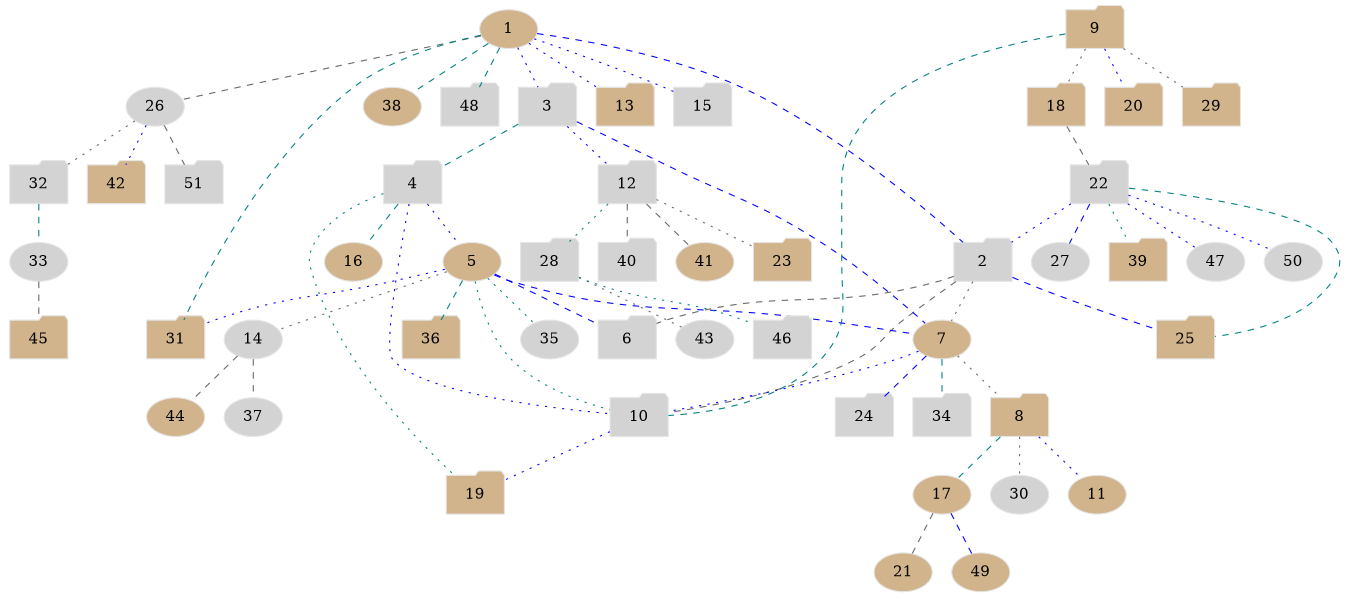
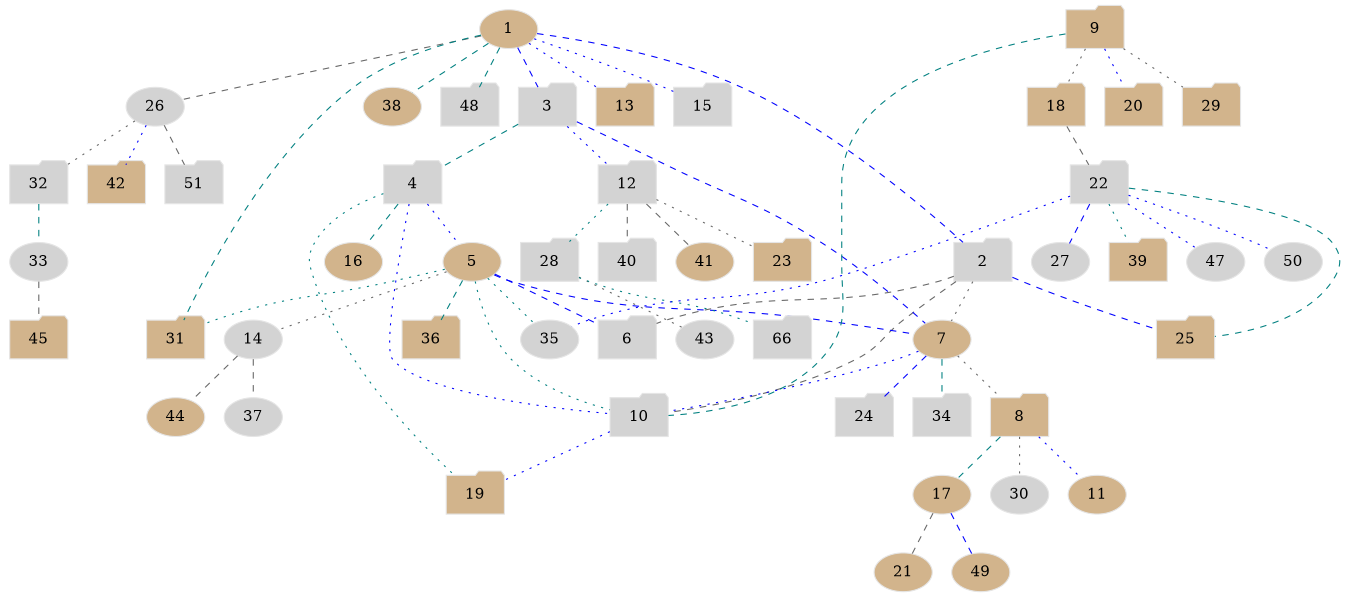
(528, 67) -> (528, 67)
(1041, 223) -> (825, 280)
(330, 293) -> (330, 293)
(782, 340) -> (782, 340)
